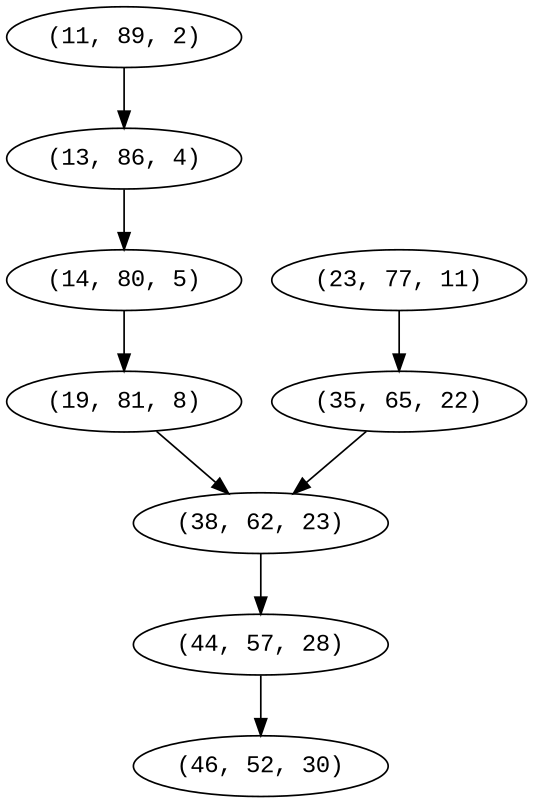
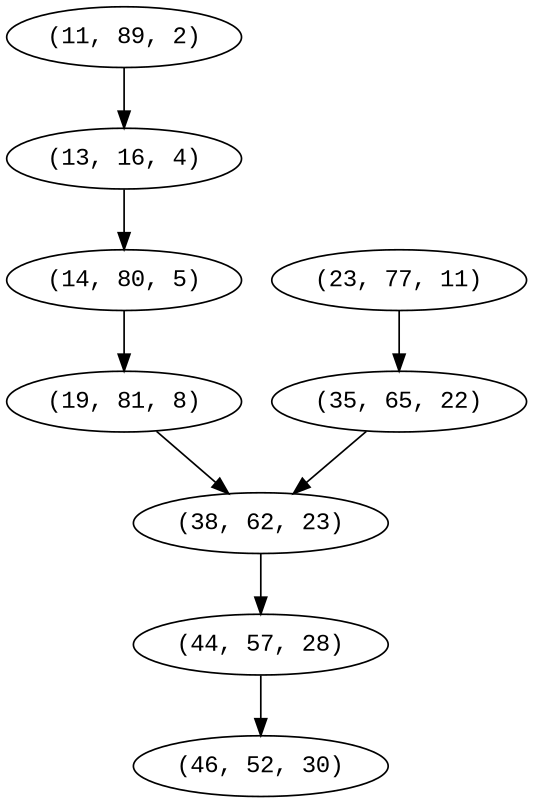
(124, 159) -> (124, 159)
